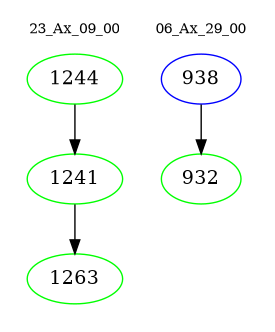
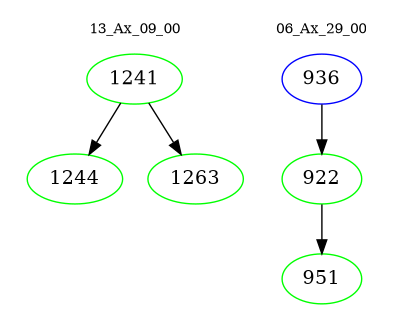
(75, 30) -> (135, 30)
(201, 79) -> (322, 79)
(75, 122) -> (109, 123)
(201, 179) -> (322, 179)
none -> (322, 279)
